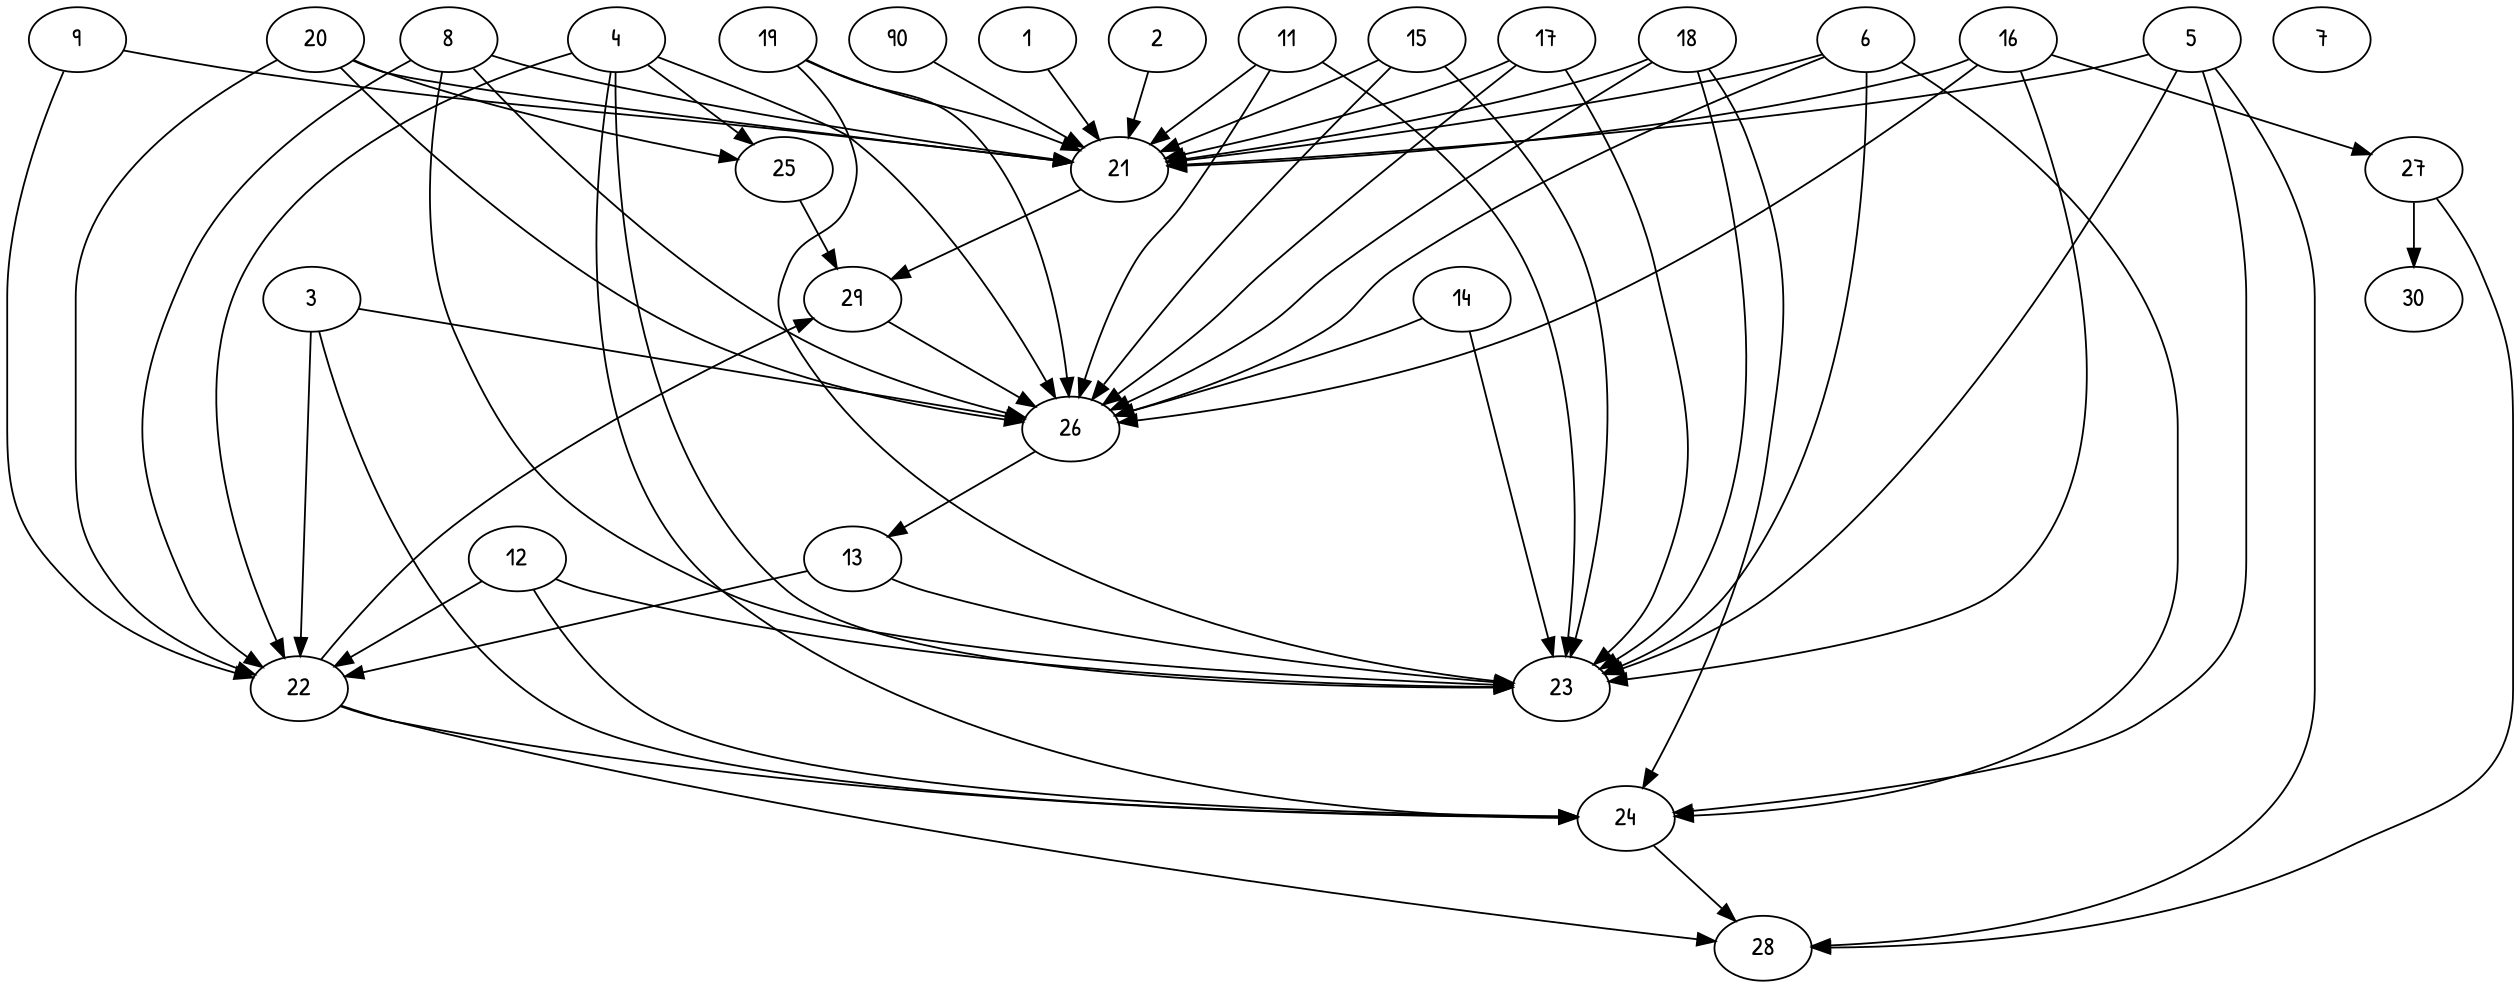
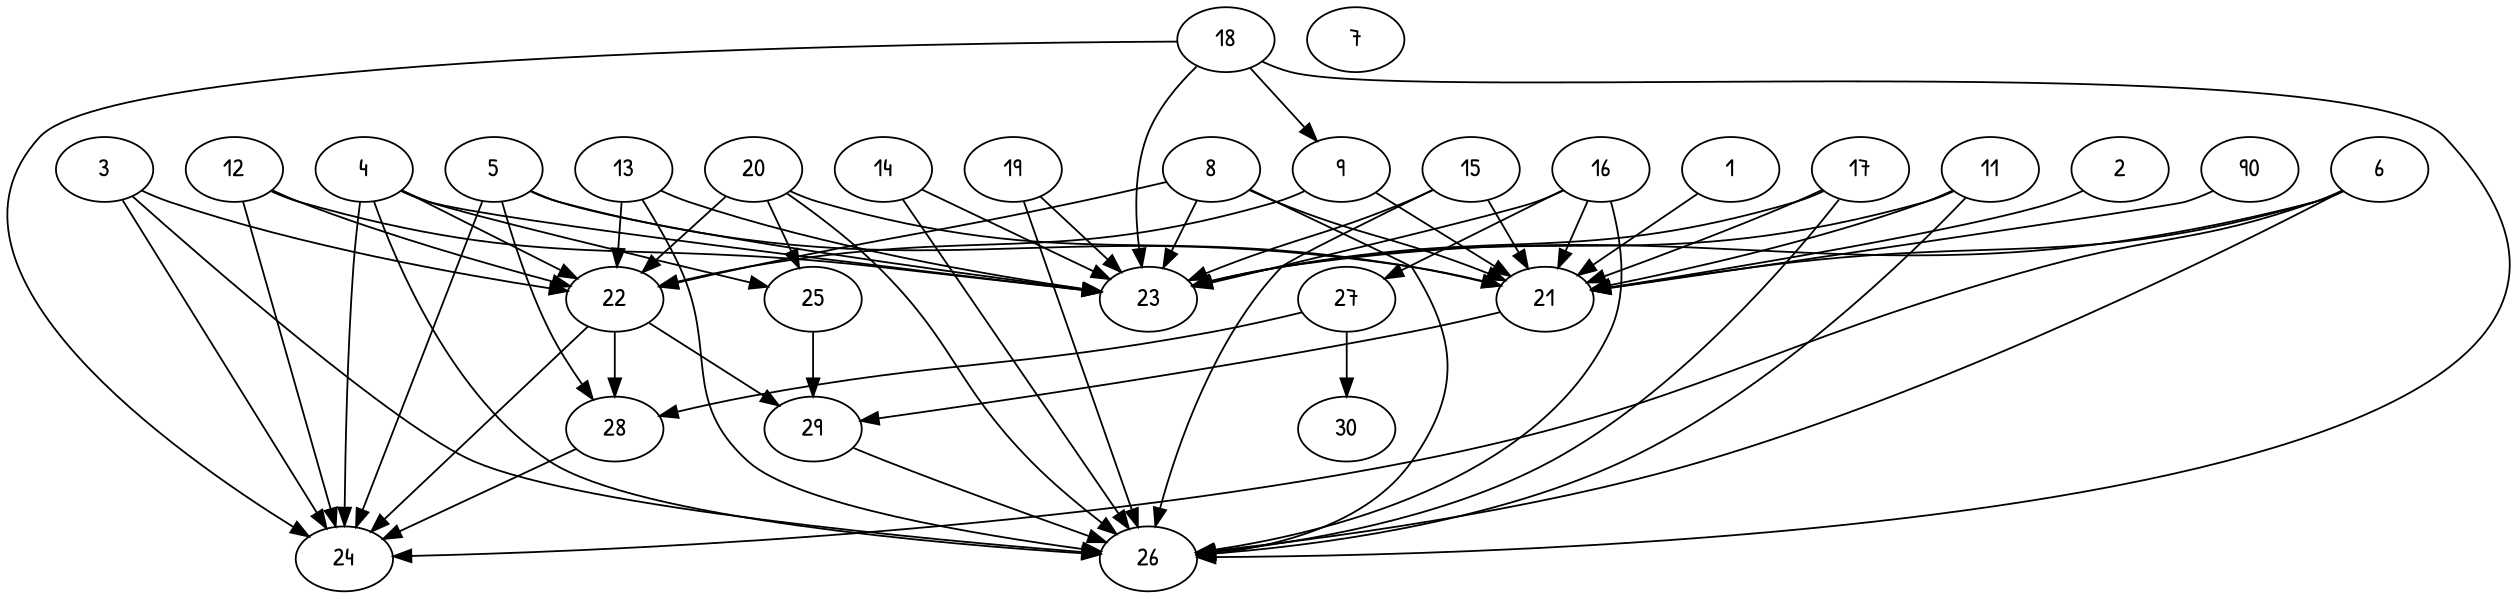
(973, 114) -> none
(1431, 117) -> (1278, 98)
(970, 489) -> (773, 478)
(1688, 877) -> (488, 490)
